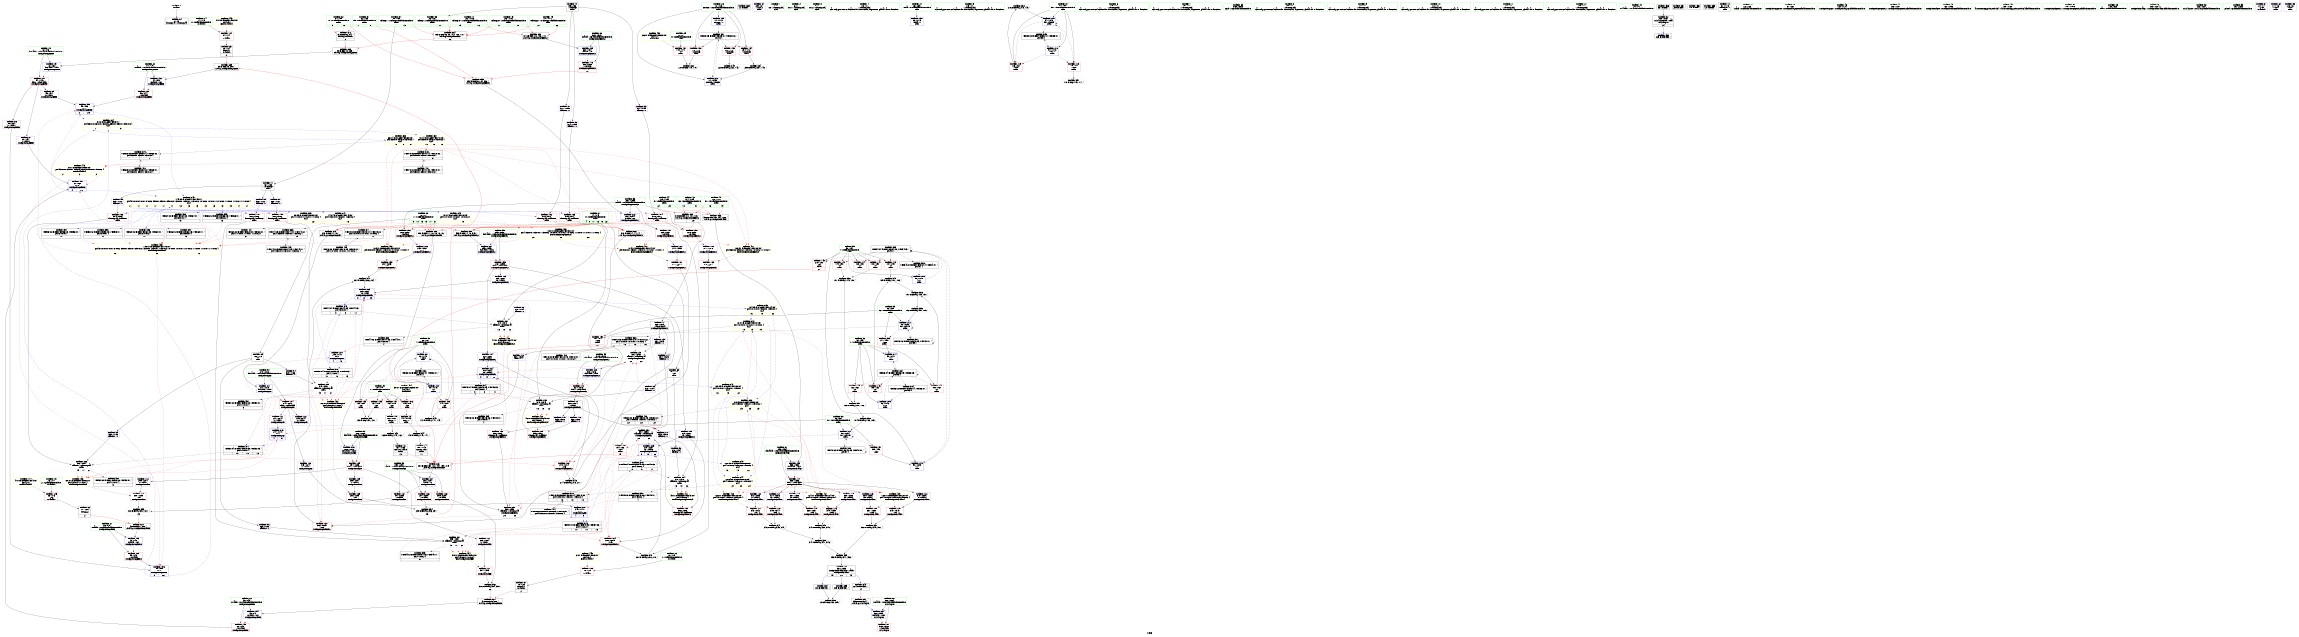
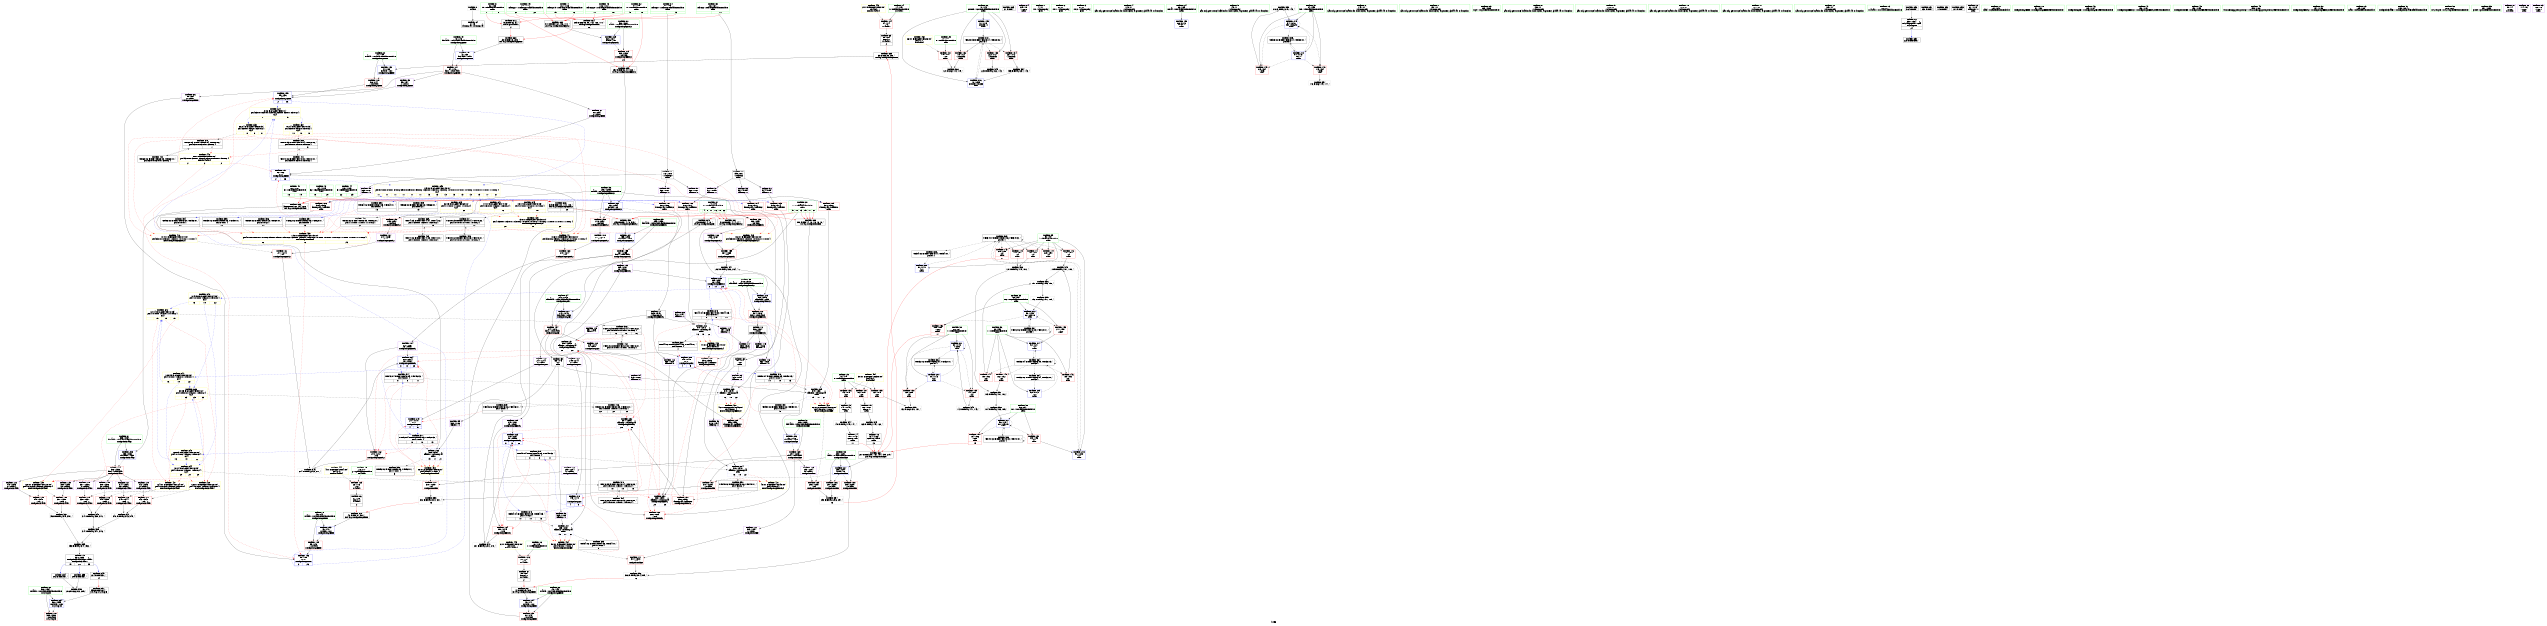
(508, 9) -> (731, 90)
none -> (637, 354)
(667, 398) -> (735, 338)
(869, 607) -> (78, 598)
